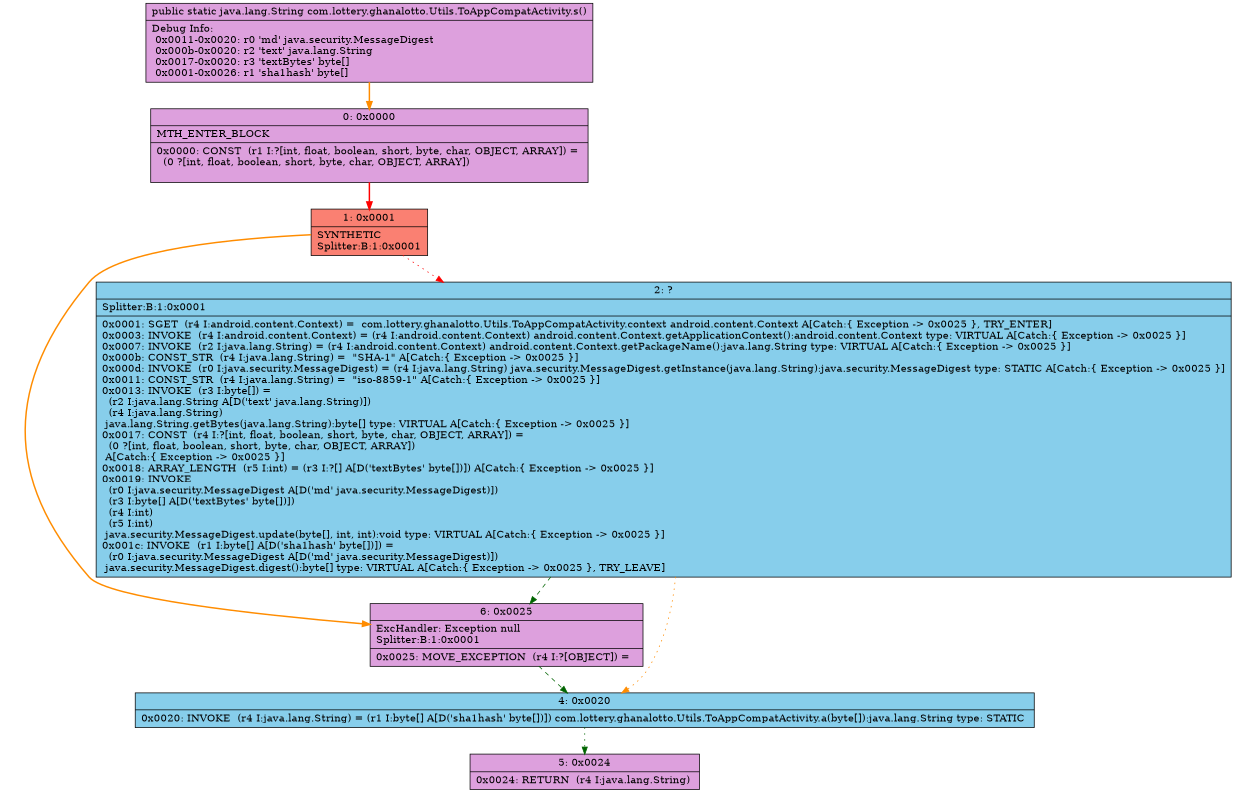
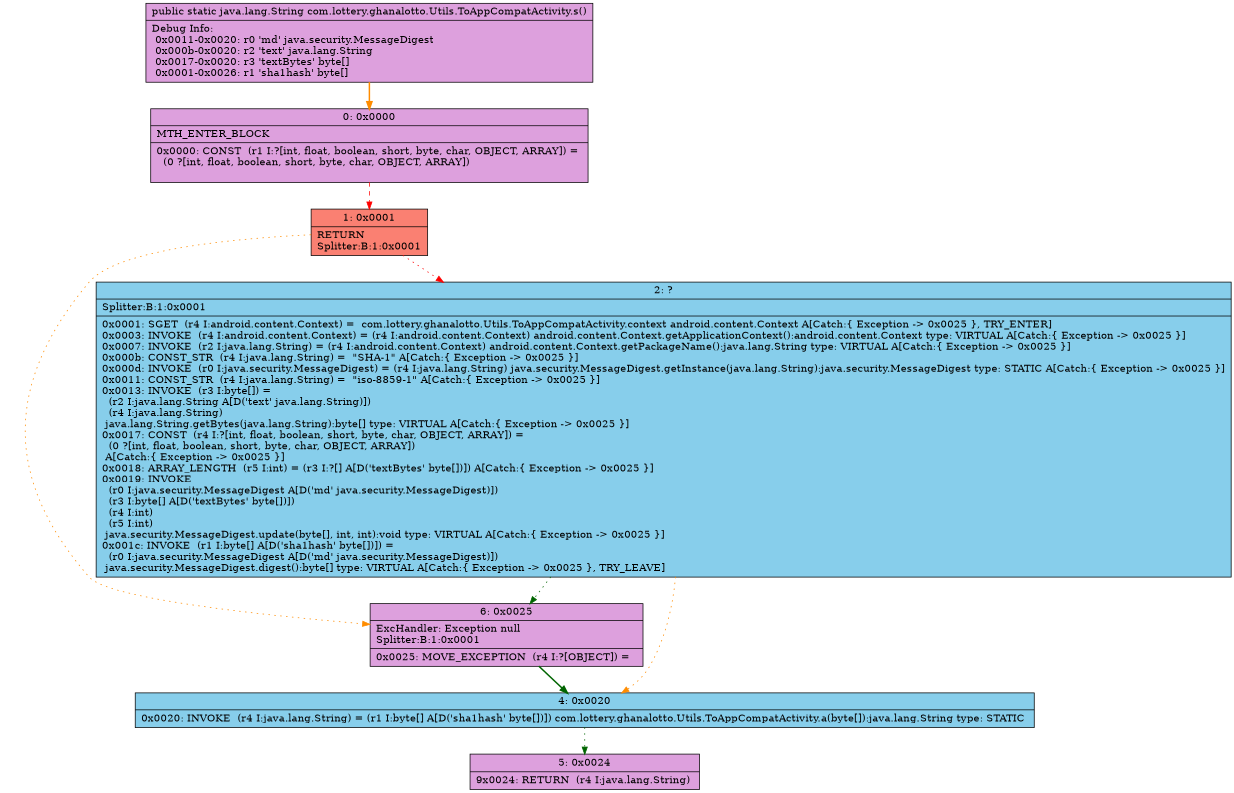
(369, 192) -> (369, 192)
(349, 235) -> (341, 235)
(28, 454) -> (28, 454)
(543, 587) -> (543, 587)
(550, 677) -> (550, 677)
(585, 780) -> (585, 780)
